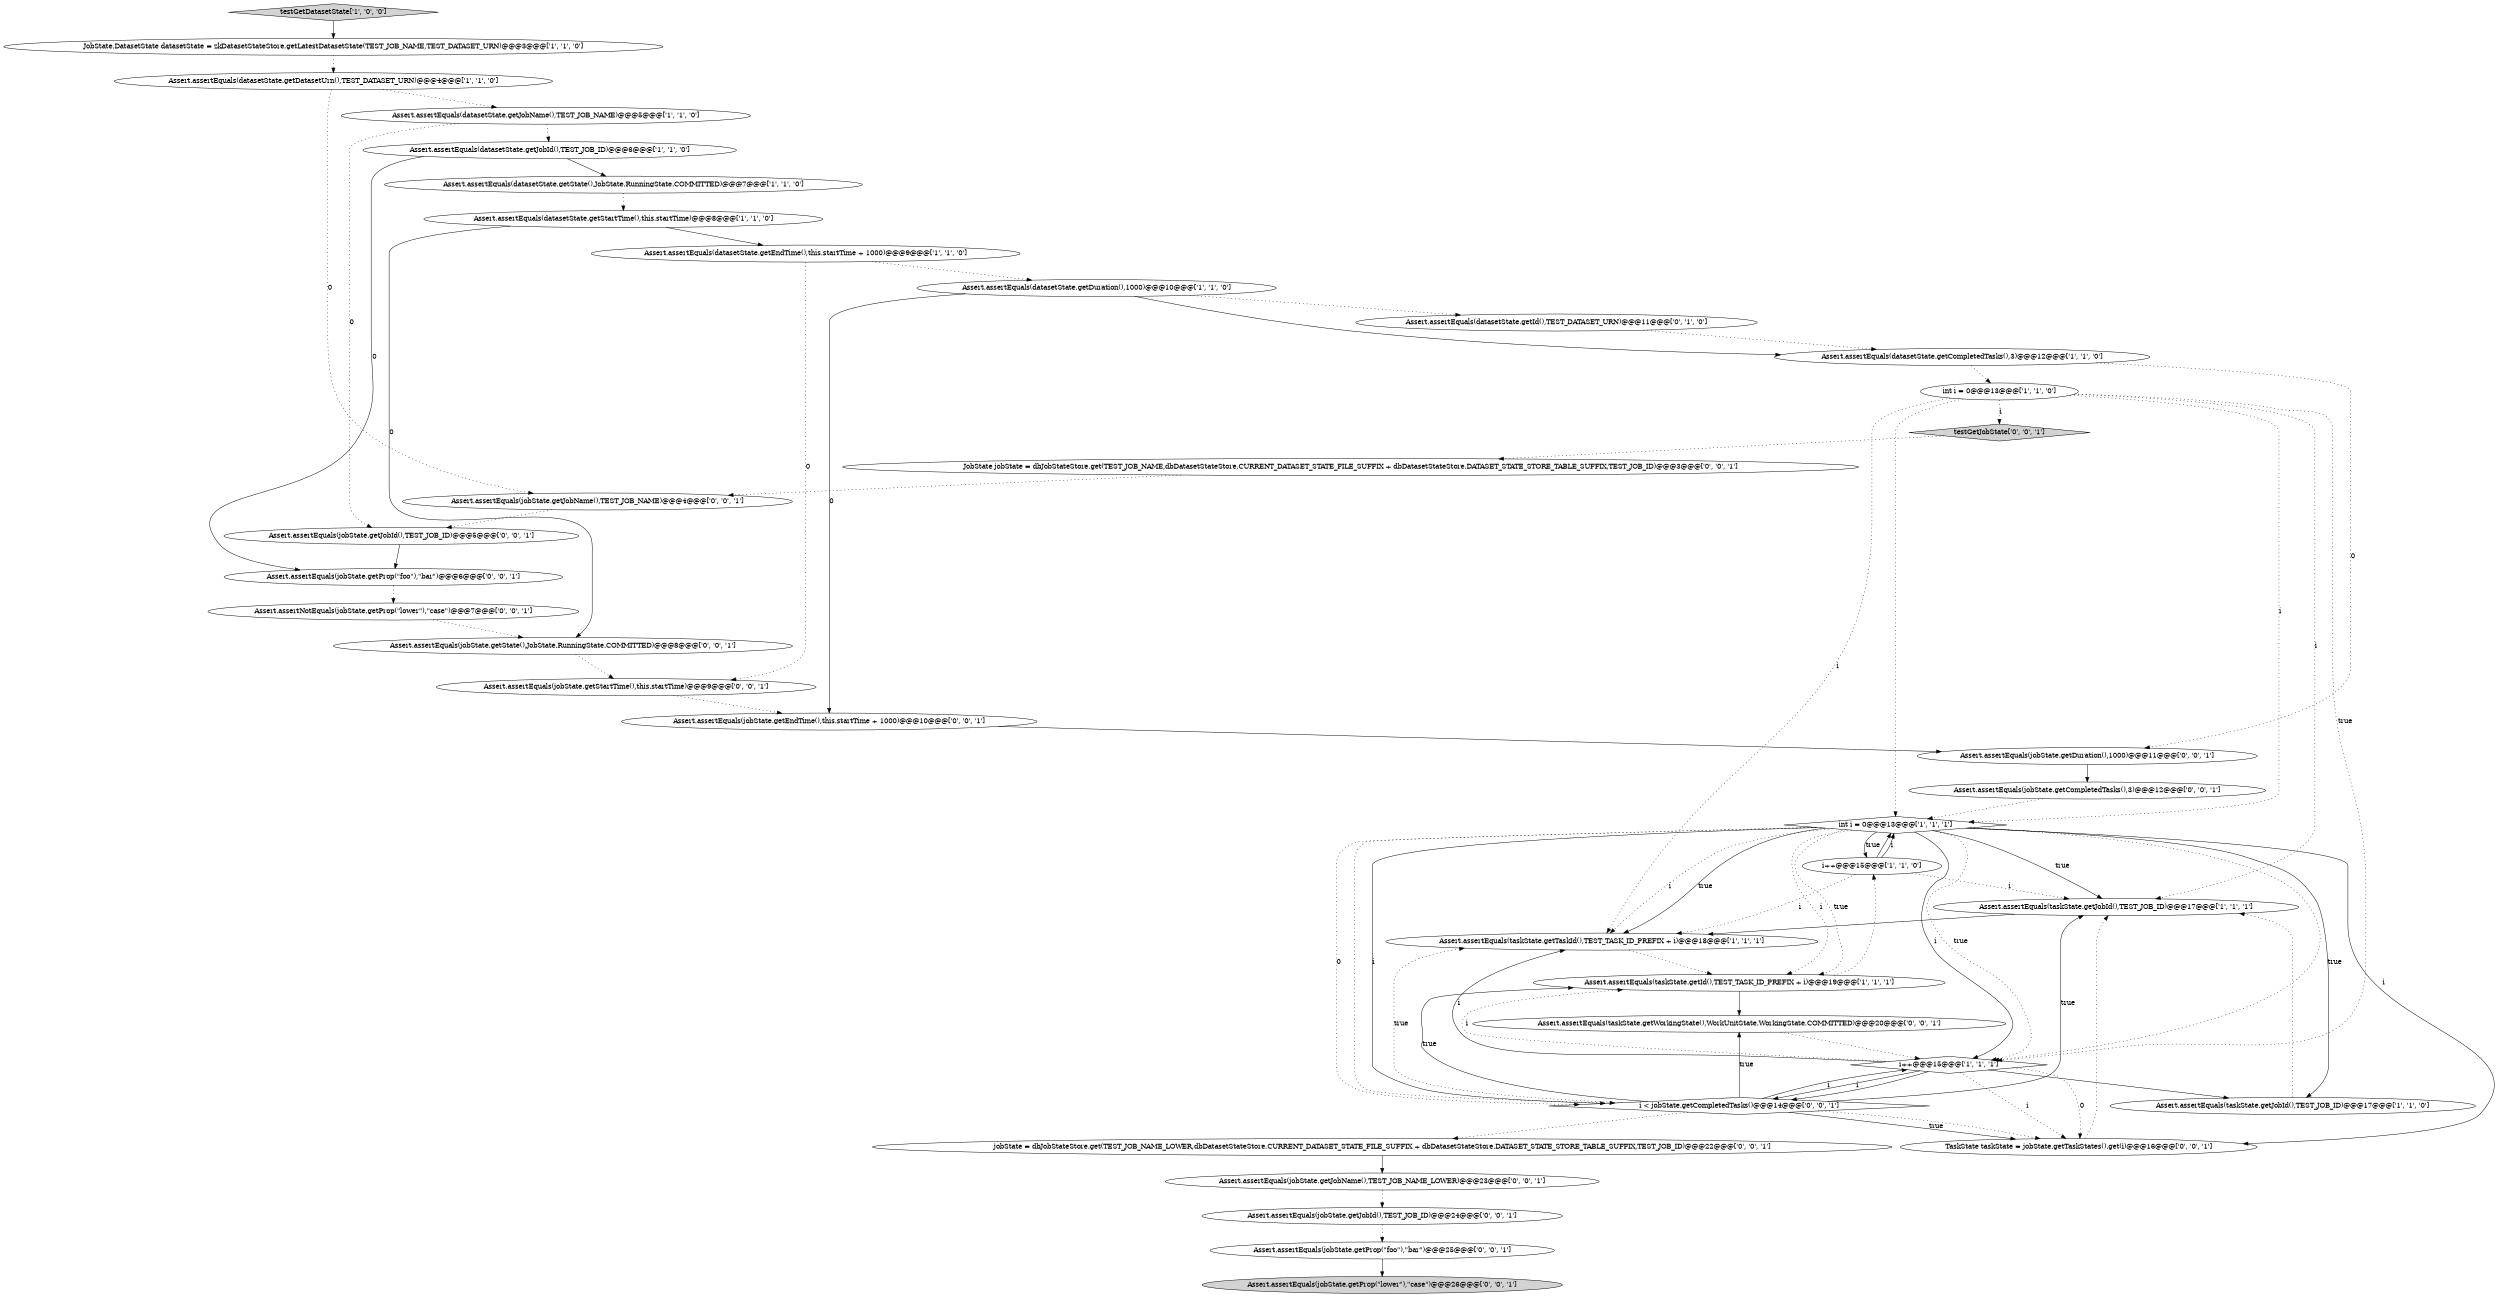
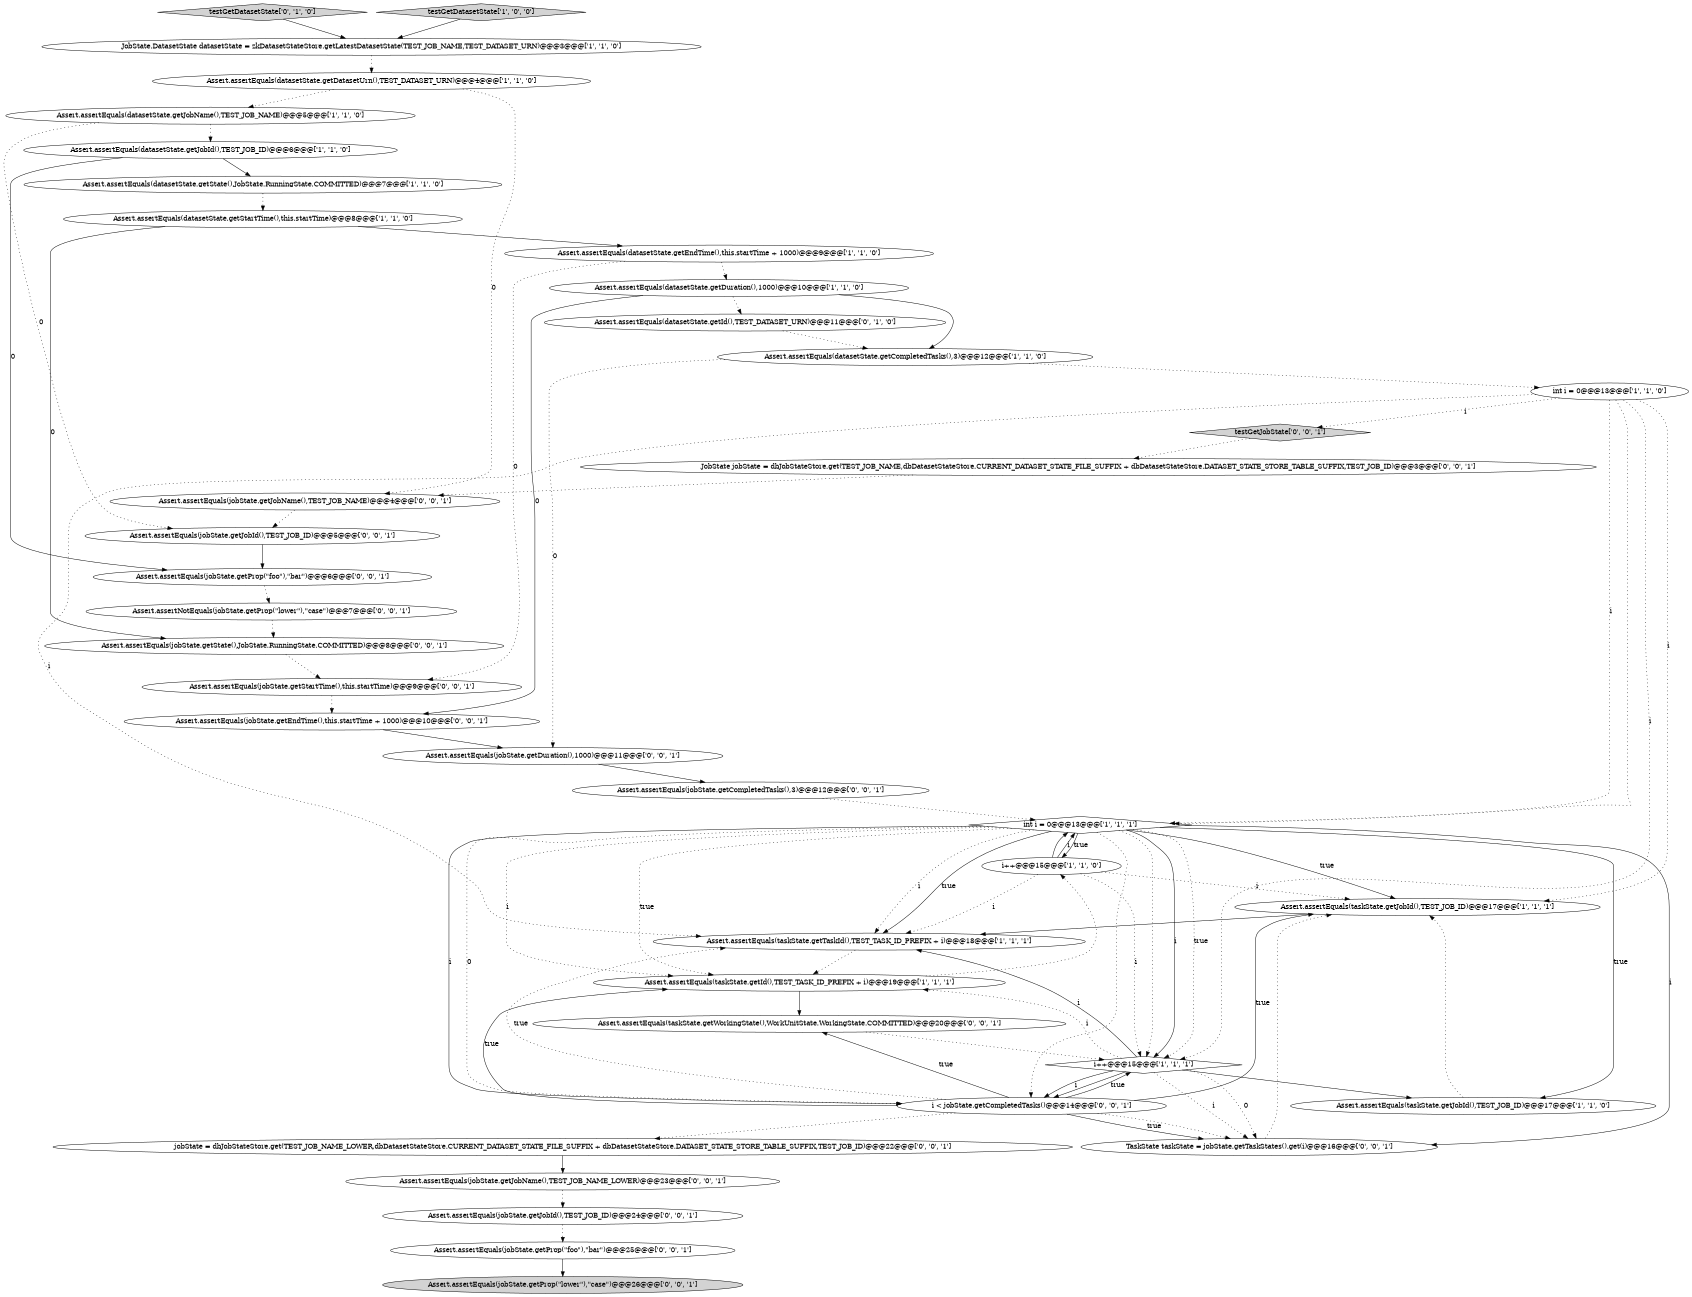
none -> (262, 12)
(2345, 722) -> (1650, 722)
none -> (1135, 949)
(1829, 1085) -> (1118, 1085)
(1739, 1106) -> (1032, 1106)
